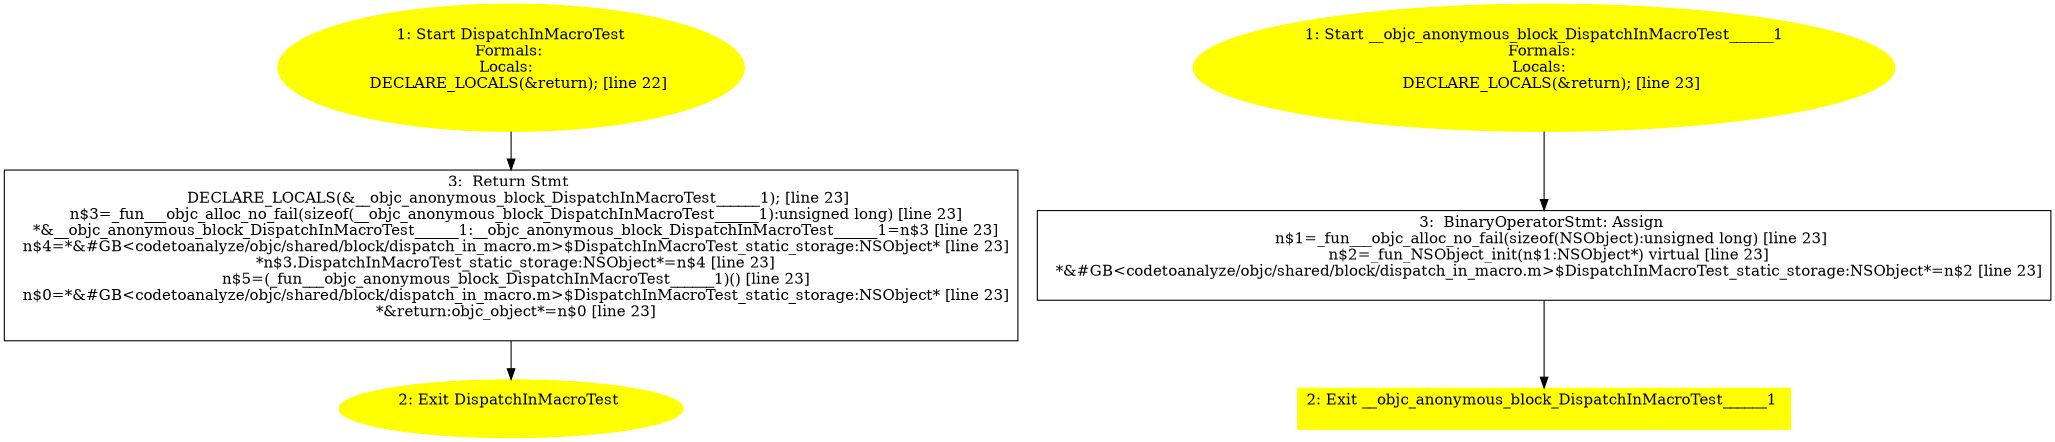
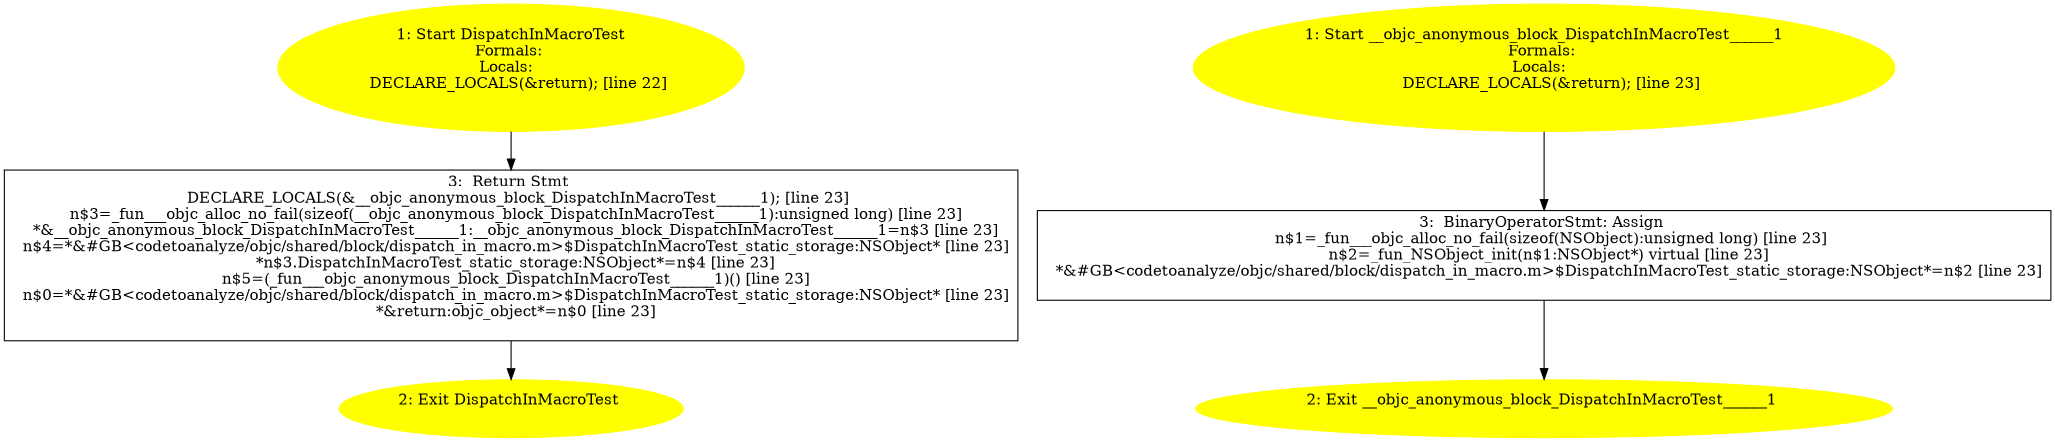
(1544, 409) -> (1544, 409)
